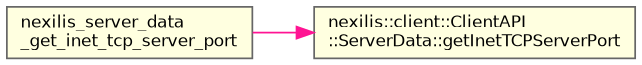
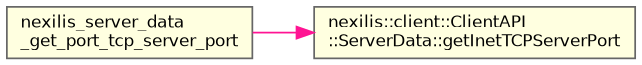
(130, 33) -> (130, 33)
